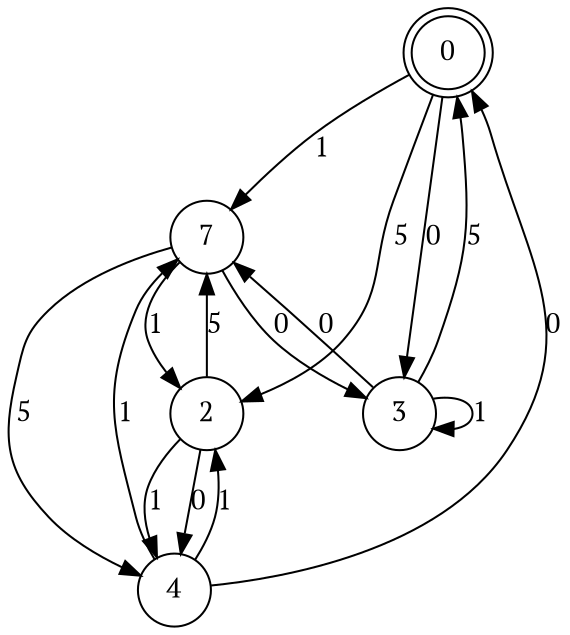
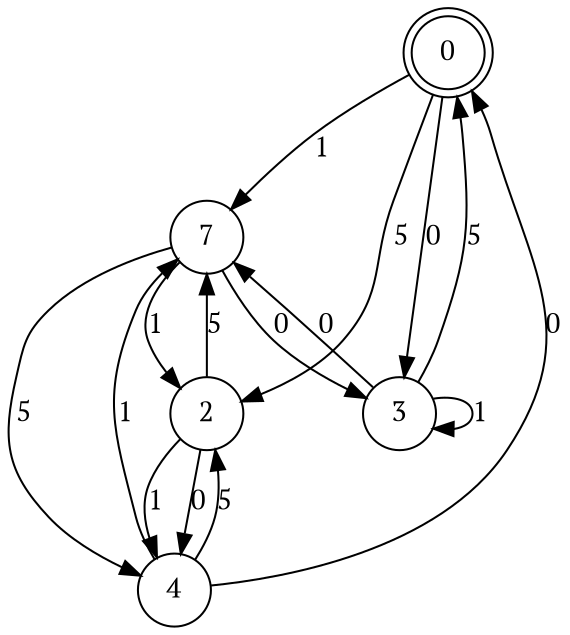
(225, 502) -> (225, 502)
